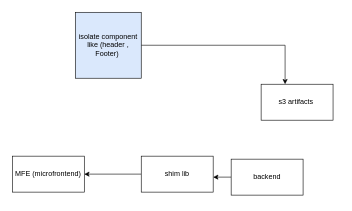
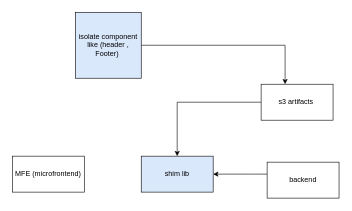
none -> (177, 102)
(89, 174) -> none
(177, 174) -> (177, 174)
(267, 177) -> (303, 180)
